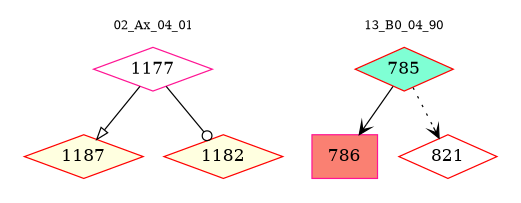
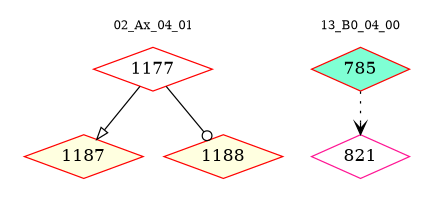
(404, 26) -> (361, 26)
(153, 69) -> (153, 69)
(223, 157) -> (223, 157)
(345, 157) -> none
(448, 157) -> (361, 157)
